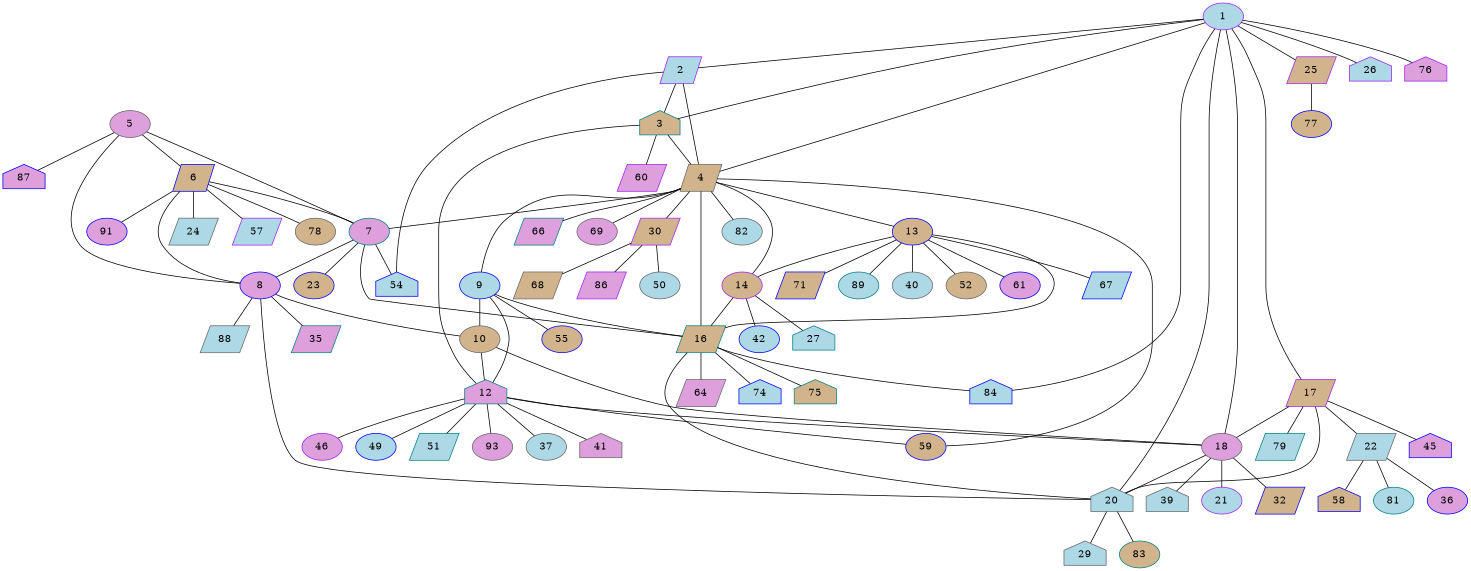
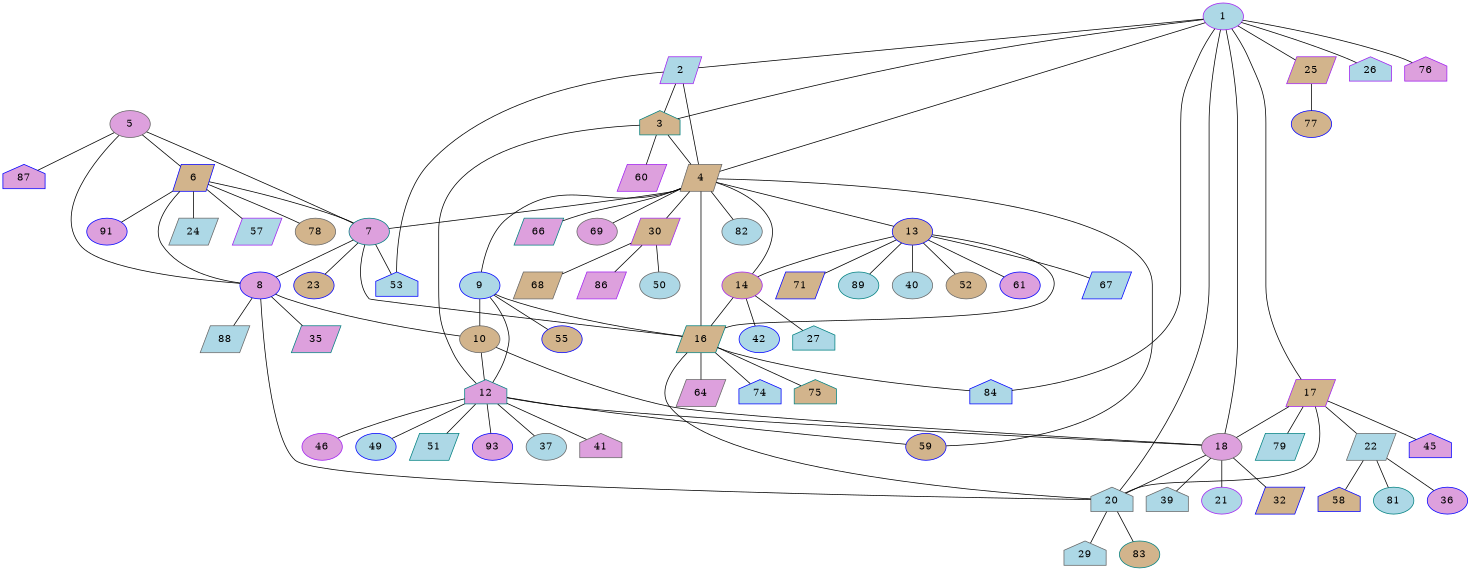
(397, 285) -> (397, 285)
(493, 447) -> (493, 447)
